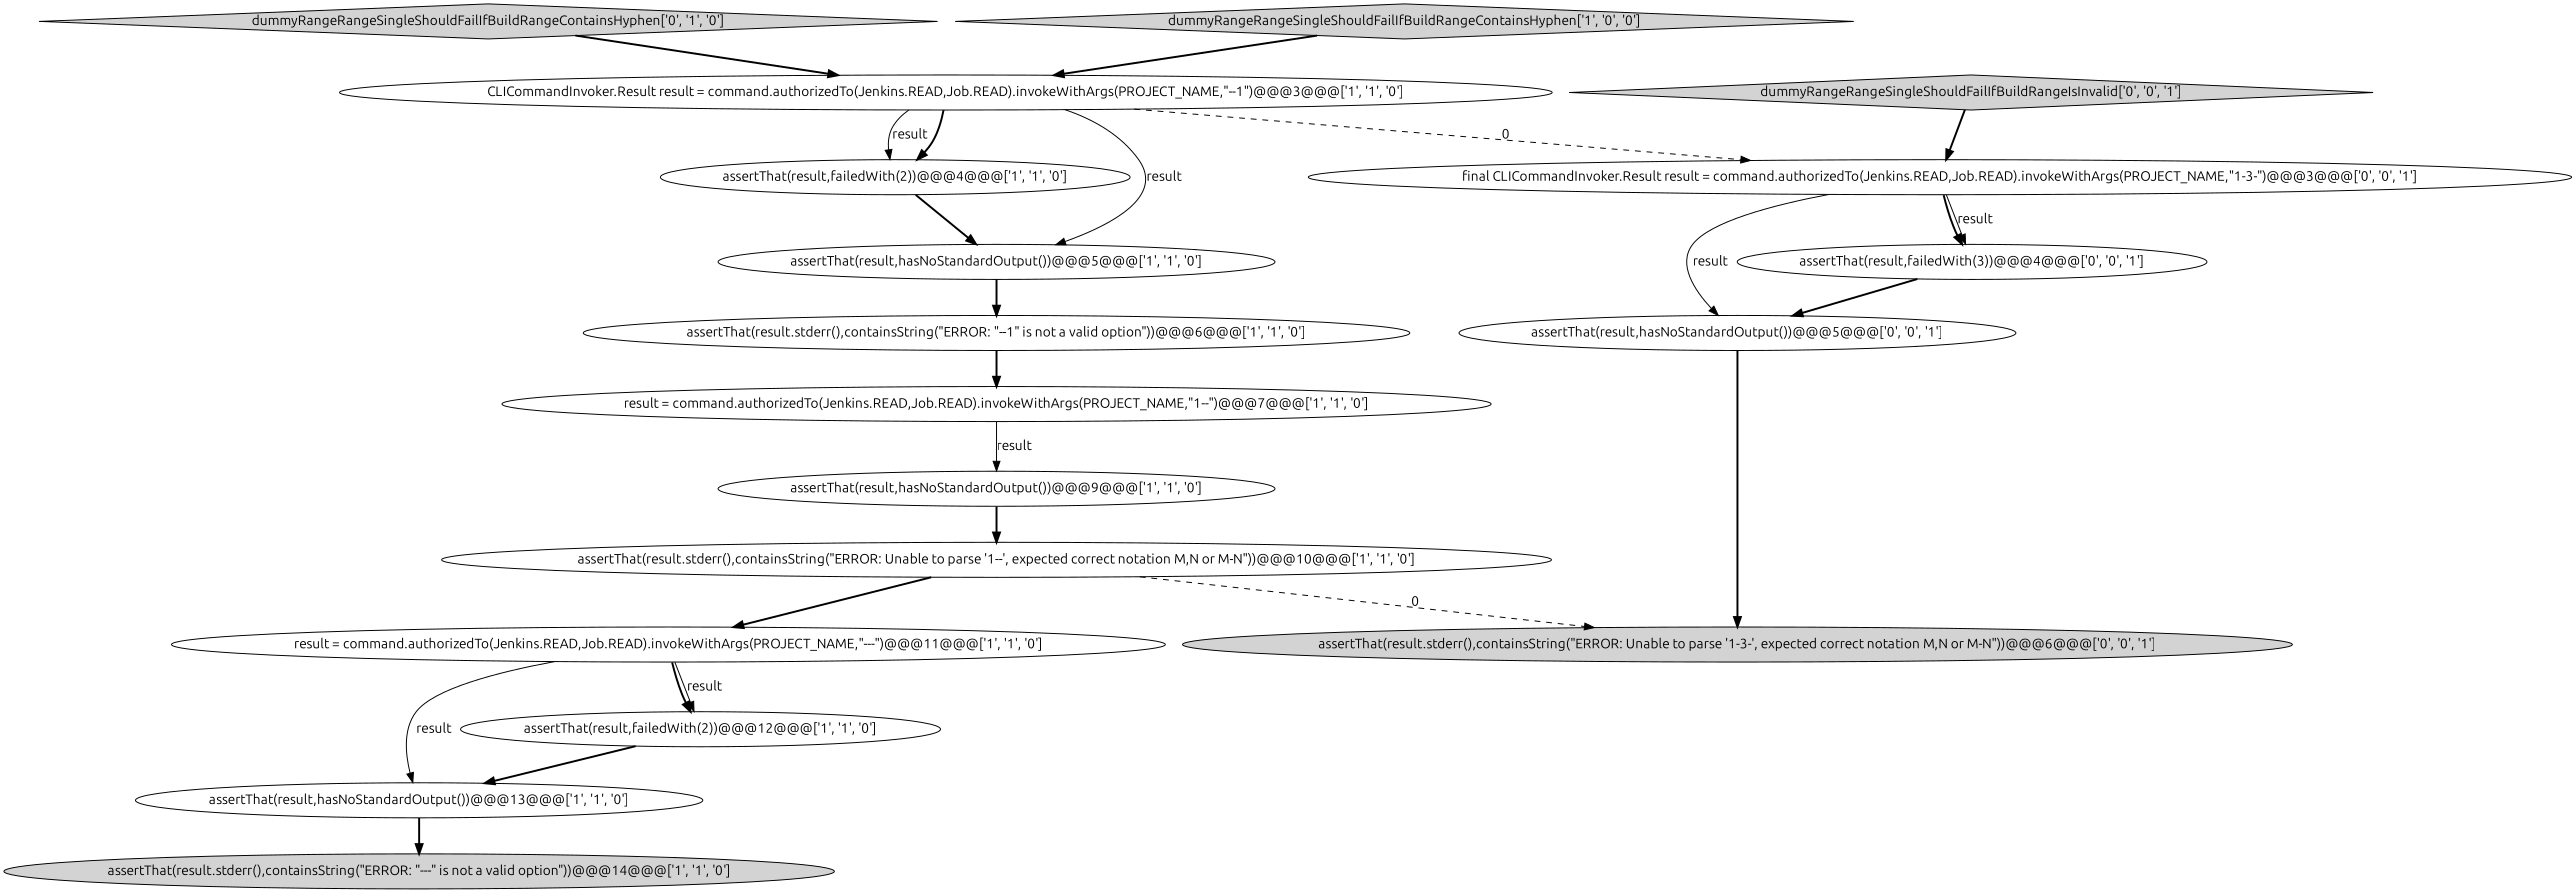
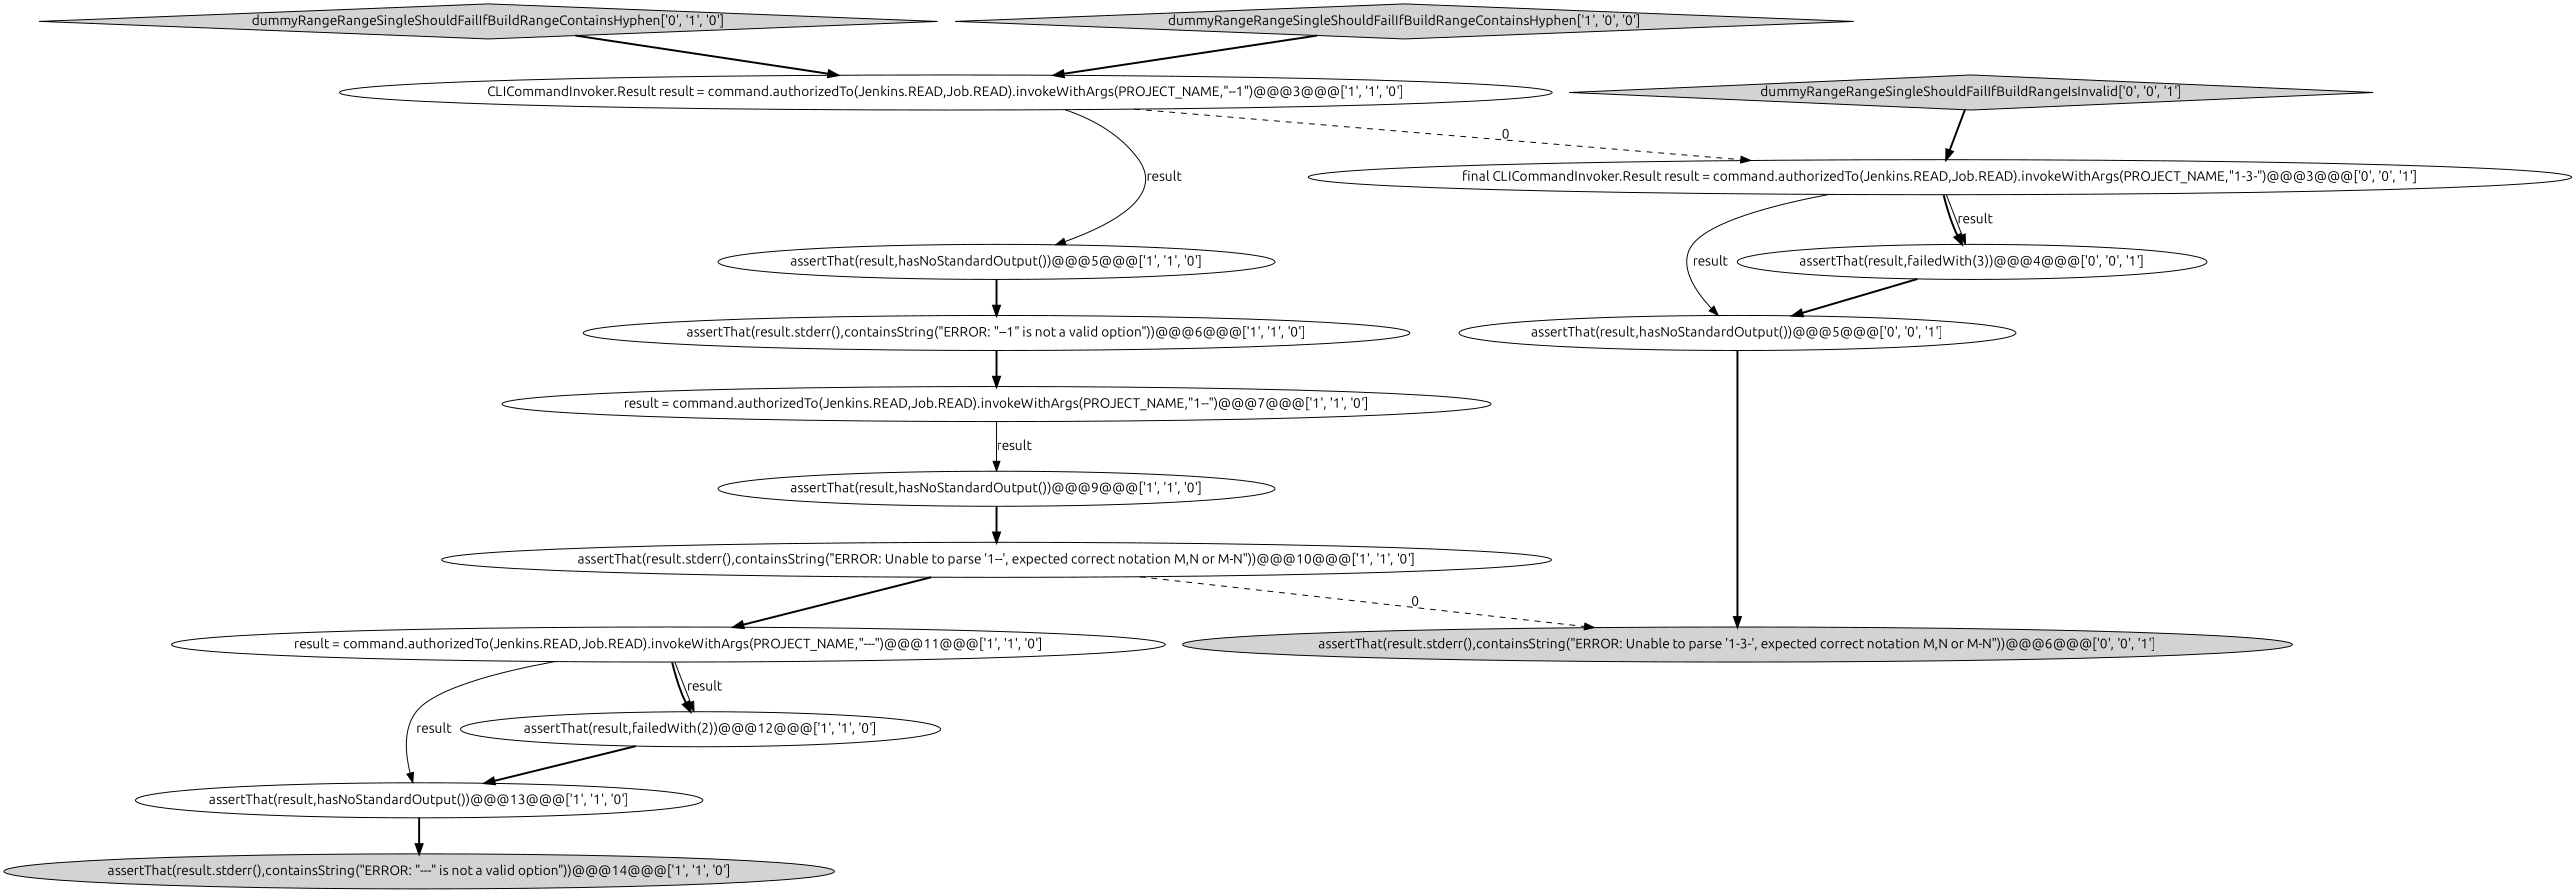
(895, 177) -> none
